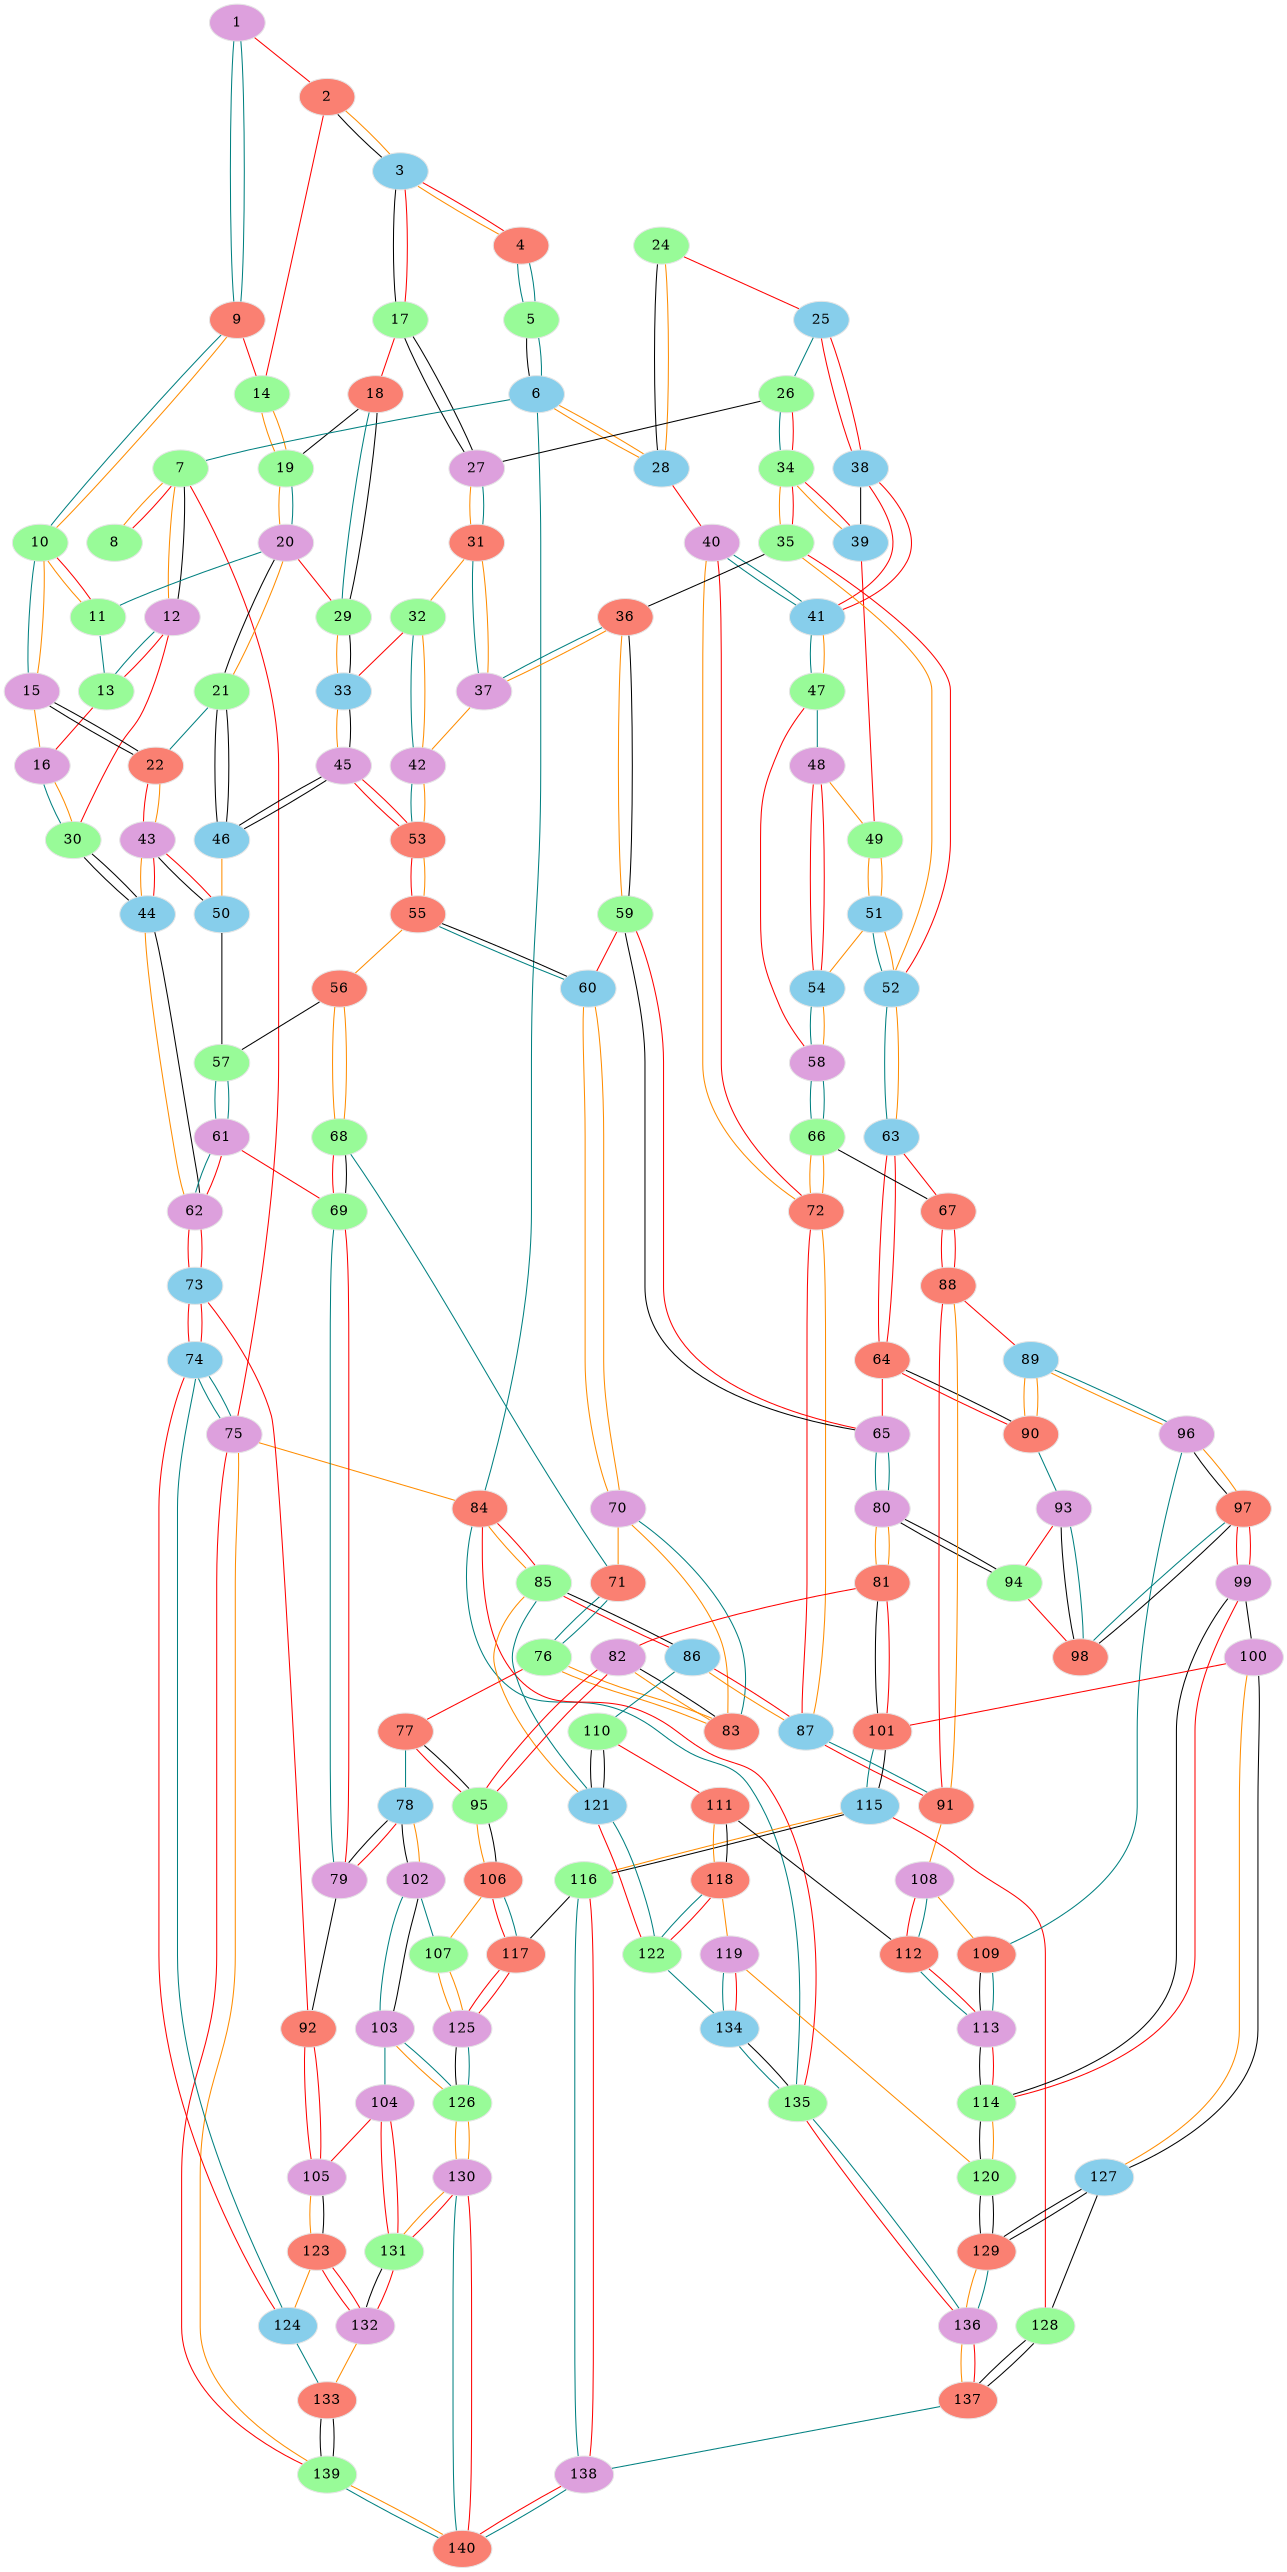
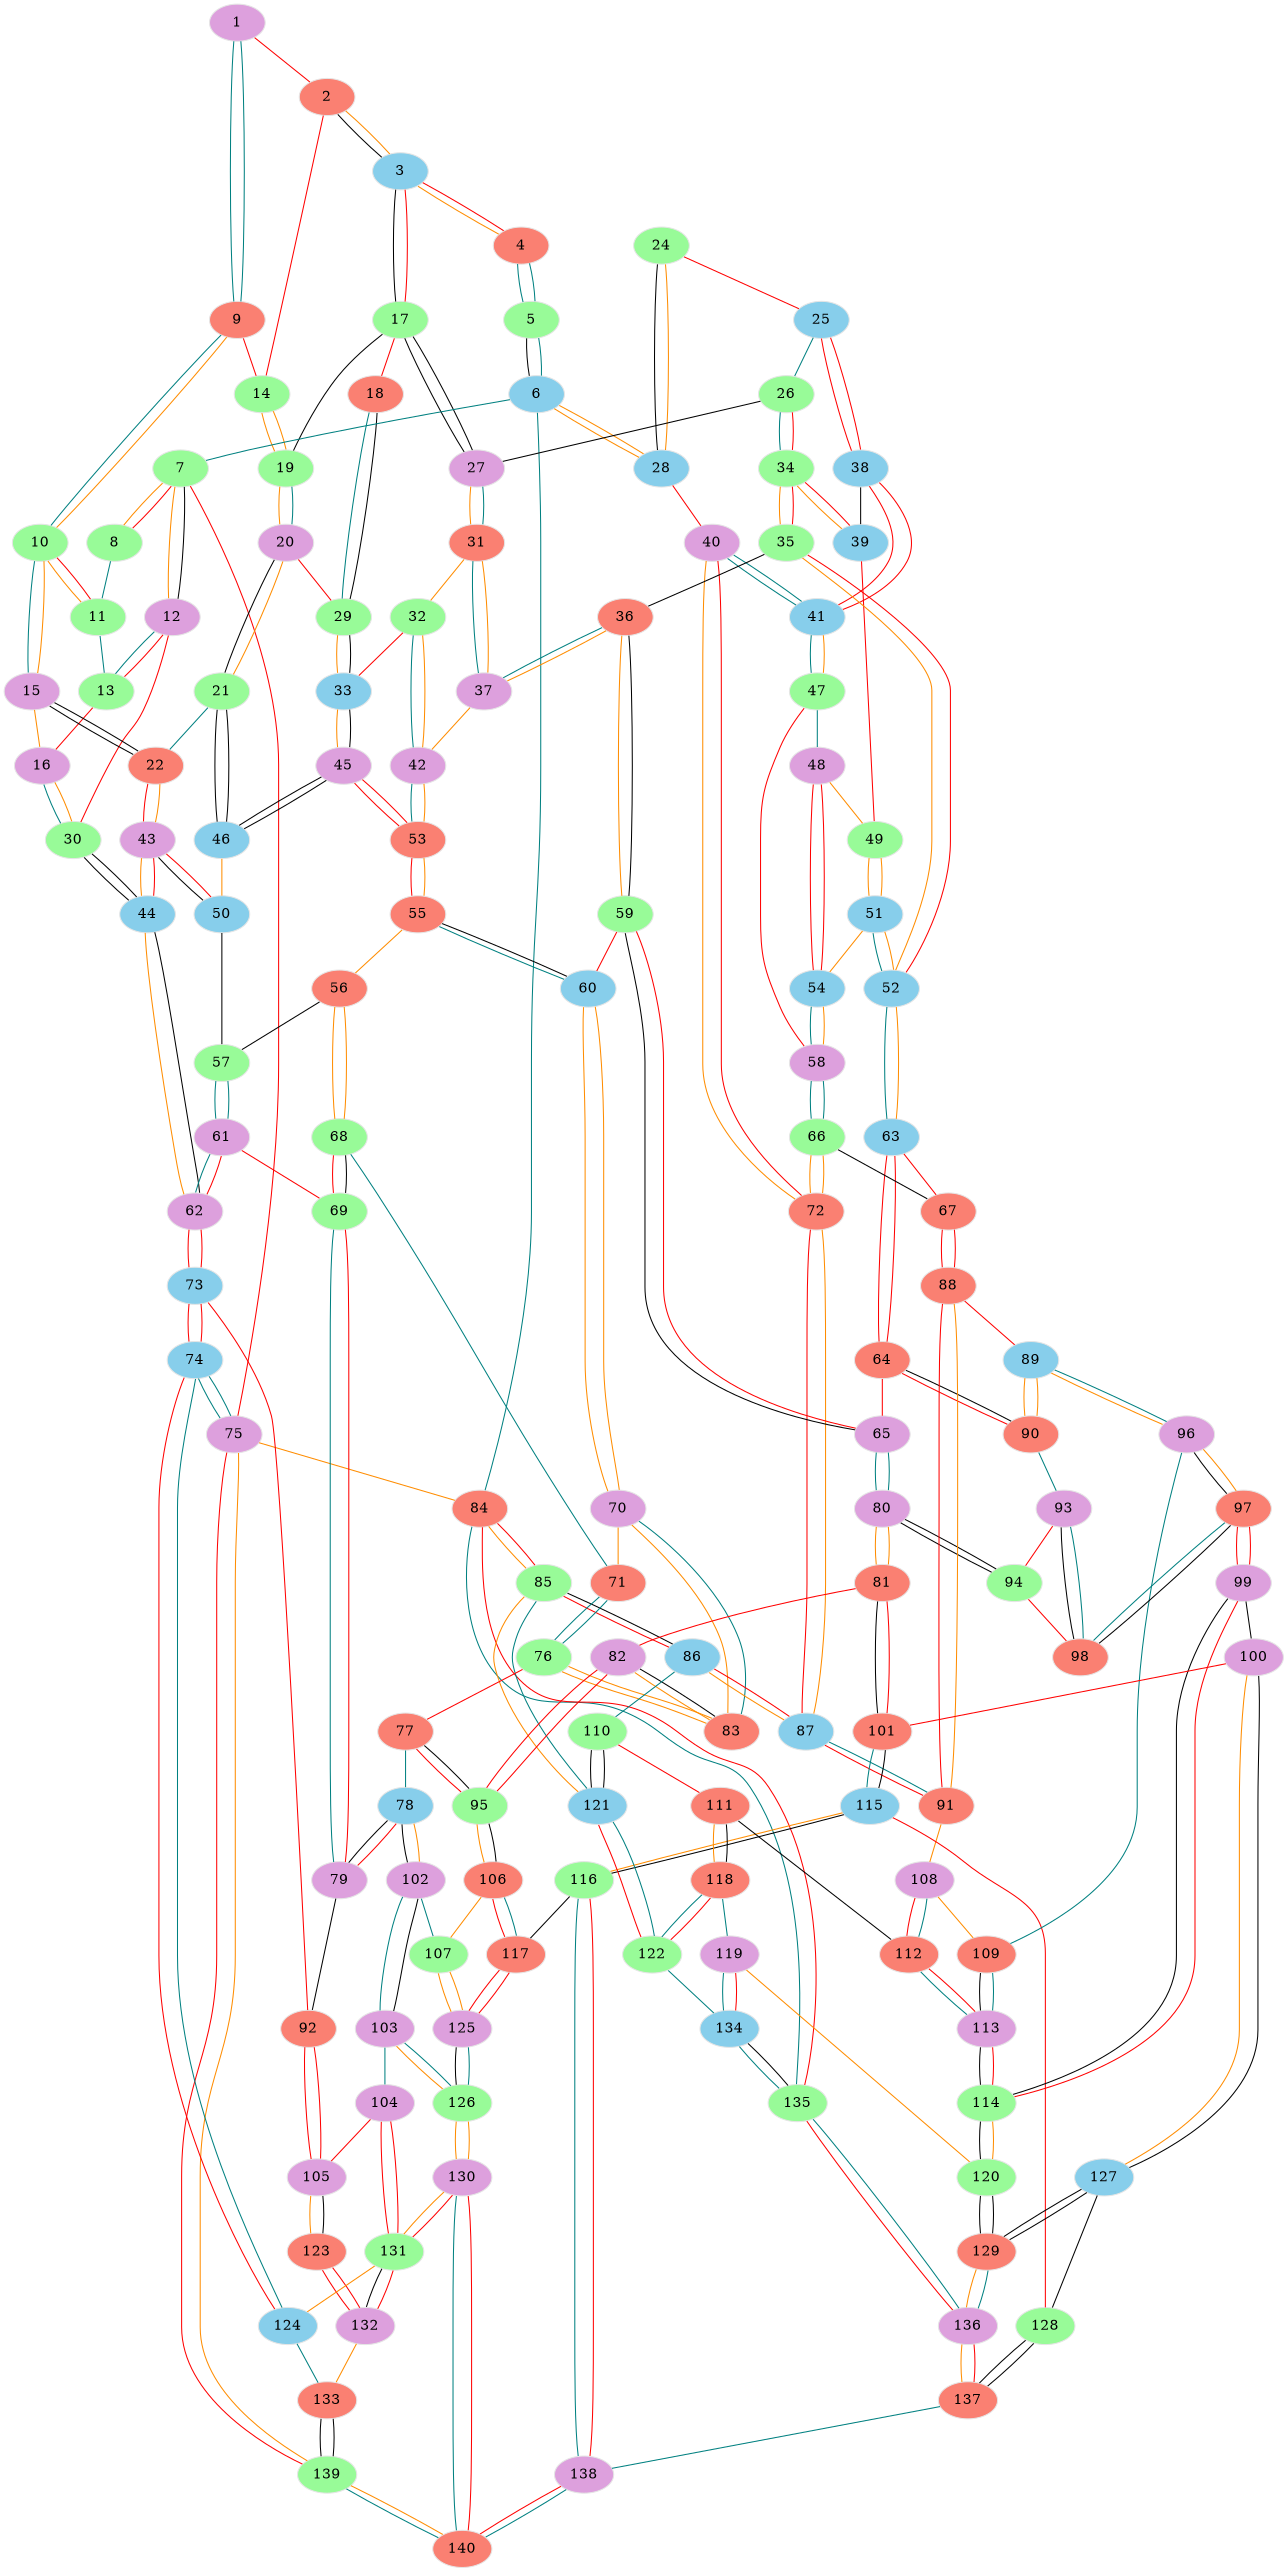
(339, 425) -> (330, 386)
(190, 577) -> (106, 580)
(725, 1917) -> (725, 1917)
(302, 2289) -> (351, 2282)
